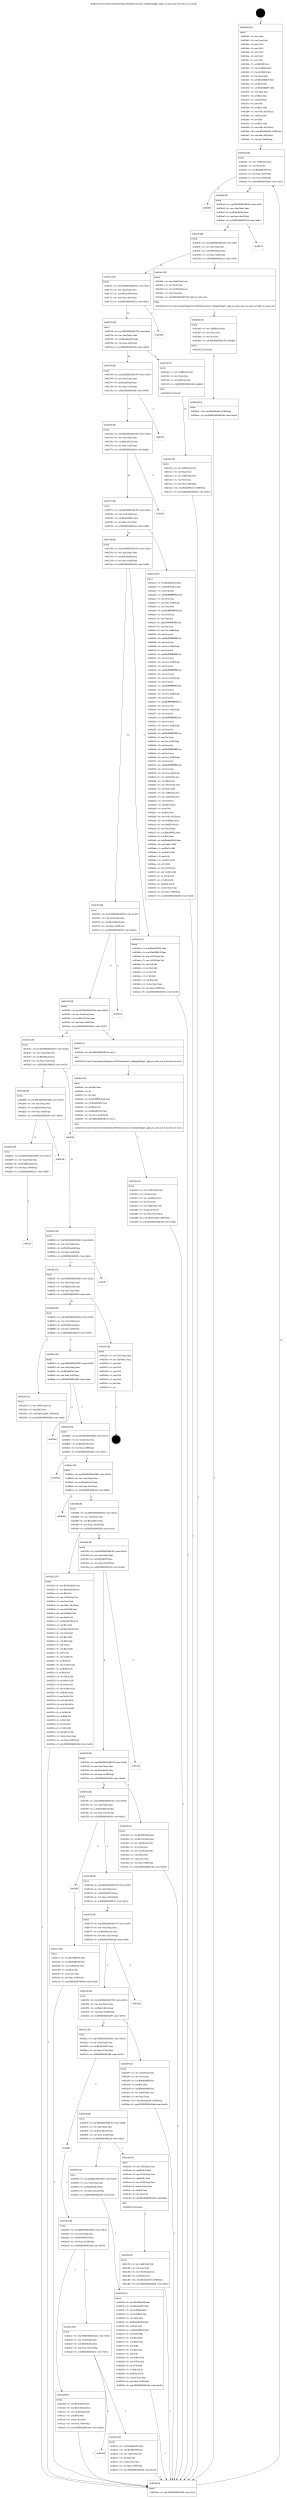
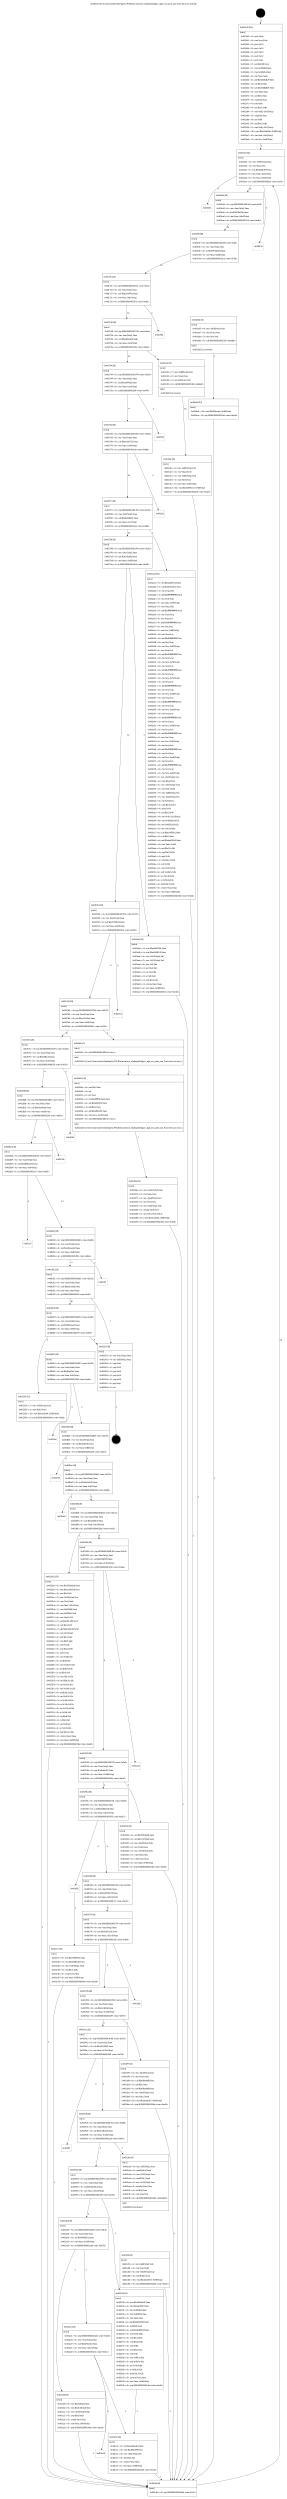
(251, 233) -> (266, 214)
(214, 290) -> none
(70, 1184) -> (48, 1201)
(70, 1343) -> (93, 1340)
none -> (102, 2084)
(62, 2185) -> (89, 2207)
(145, 2231) -> none
(159, 2434) -> (135, 2411)
